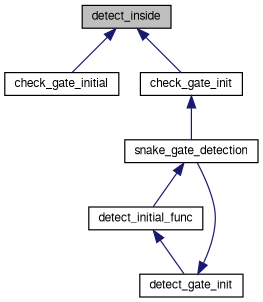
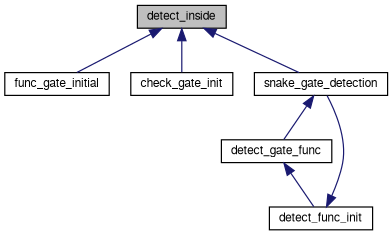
(62, 84) -> (57, 84)
(191, 124) -> (257, 53)
(146, 218) -> (277, 151)
(191, 286) -> (321, 218)
